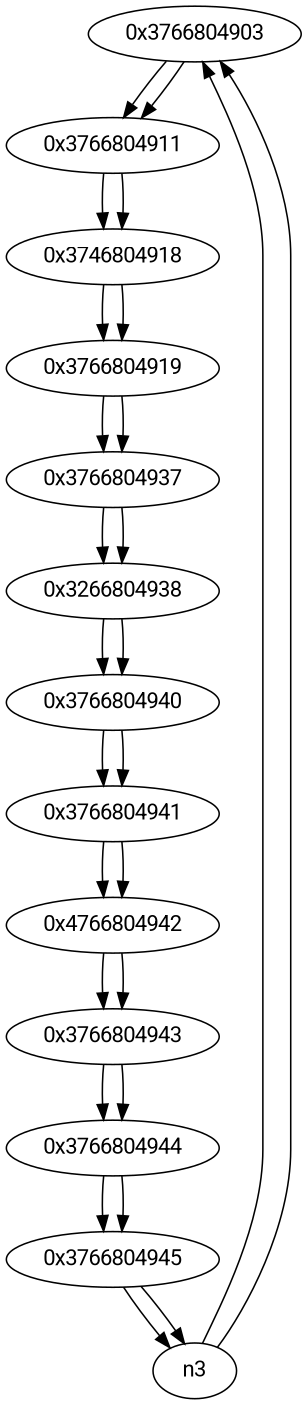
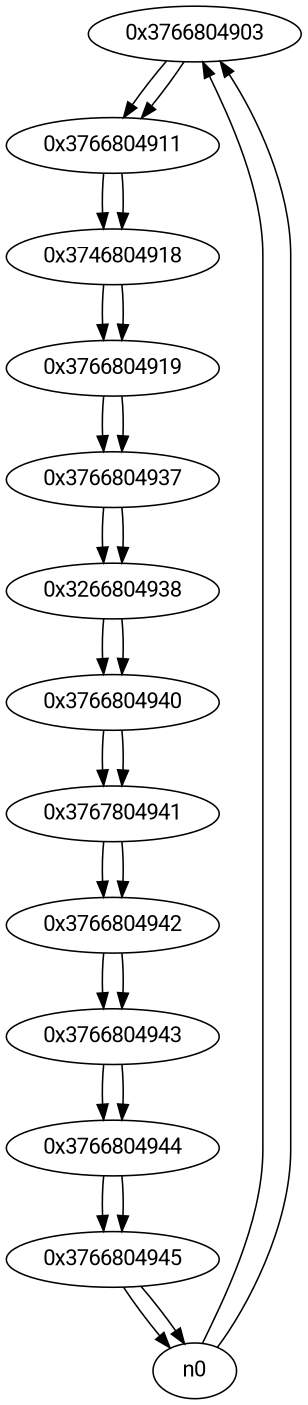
(113, 814) -> (113, 814)
(113, 925) -> (113, 925)
(195, 1371) -> (195, 1371)
